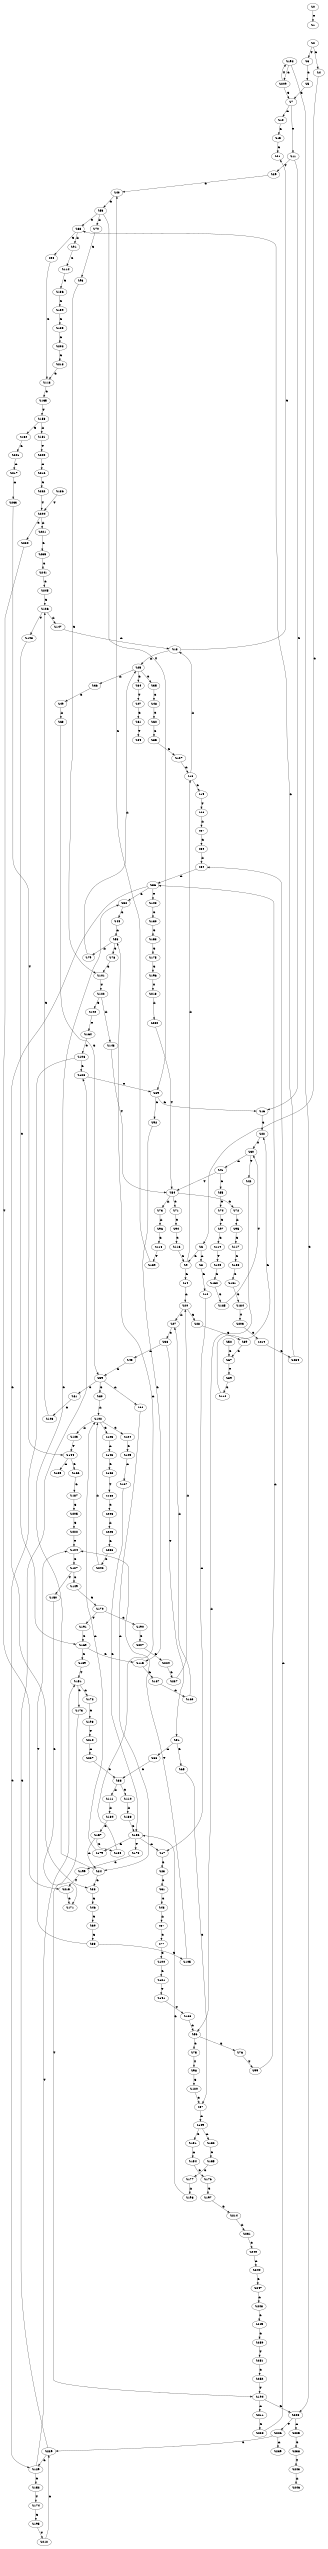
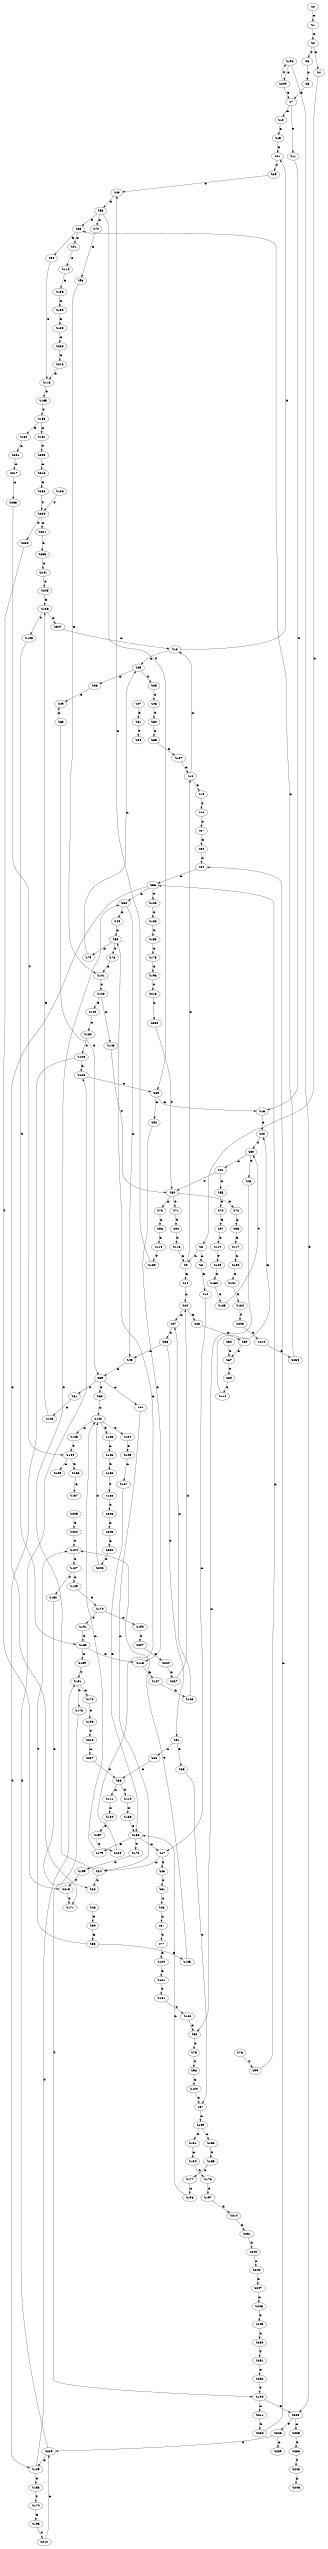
none -> (313, 33)
(284, 165) -> (276, 164)
(58, 627) -> (58, 627)
(138, 686) -> none
(61, 712) -> (58, 714)
none -> (132, 1130)
(74, 1504) -> none
(88, 1853) -> (135, 1868)
(93, 1898) -> none
(216, 2043) -> none
